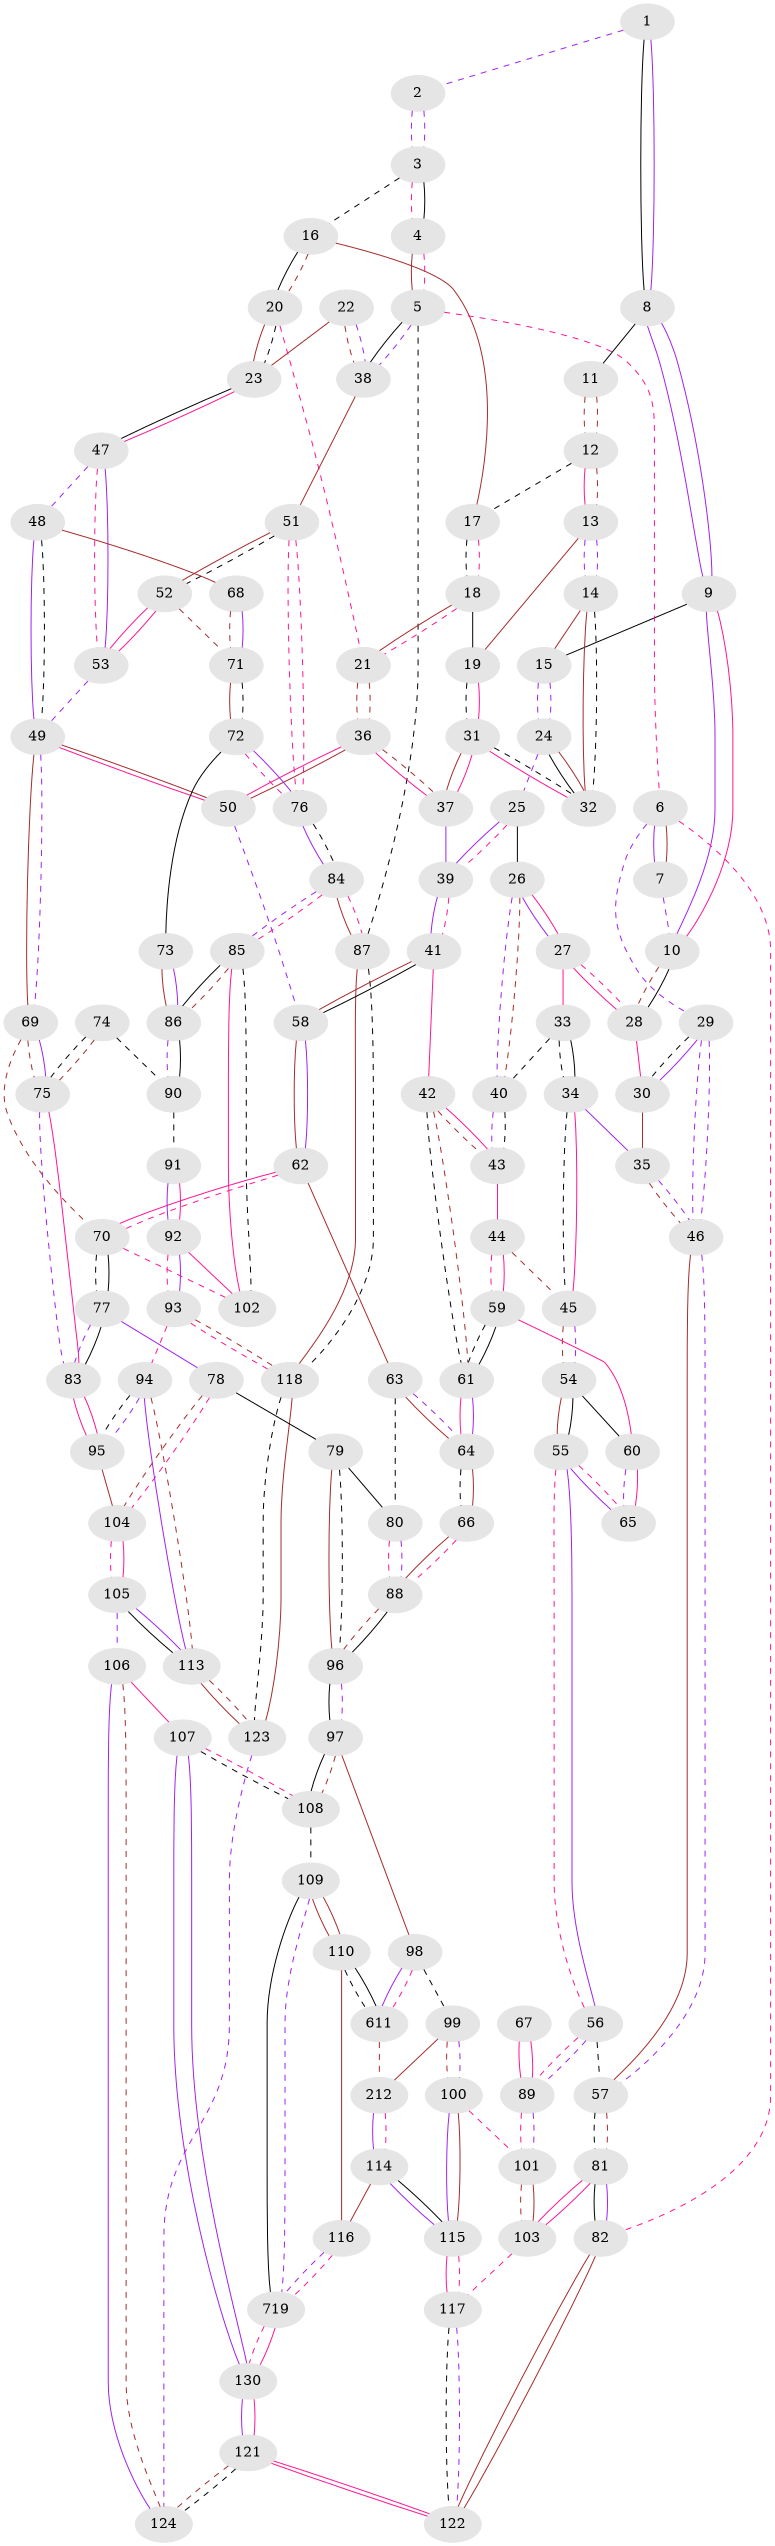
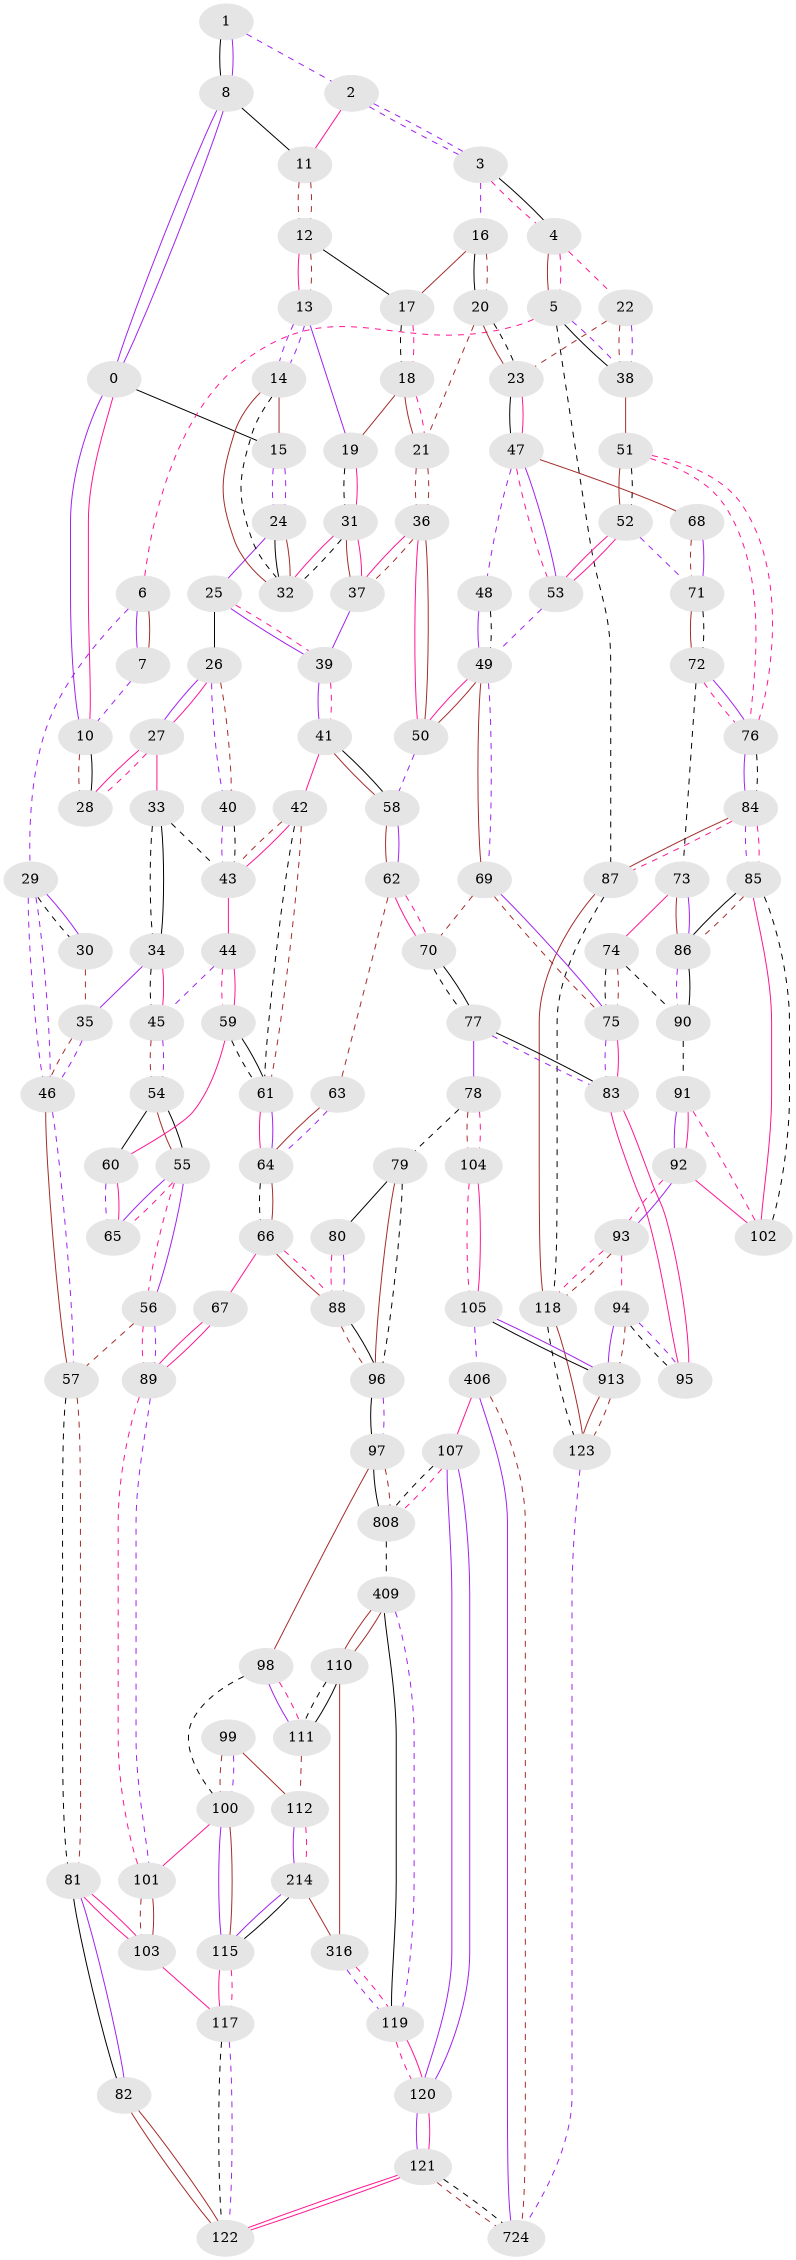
none -> (328, 129)
(364, 201) -> (481, 201)
none -> (590, 272)
(300, 344) -> (571, 344)
(323, 486) -> (451, 379)
(532, 487) -> (356, 272)
(140, 554) -> (609, 484)
(532, 594) -> (328, 379)
(709, 594) -> (114, 379)
(200, 629) -> (661, 558)
(473, 630) -> (379, 415)
(534, 763) -> (250, 555)
(177, 837) -> (690, 773)
none -> (647, 916)
(531, 1059) -> (193, 844)
(639, 1059) -> none
(643, 1130) -> (85, 987)
(344, 1264) -> (365, 987)
(174, 1273) -> (725, 1165)
none -> (243, 1273)
(533, 1273) -> (193, 987)
(270, 1413) -> (437, 1130)
(395, 1452) -> none
(107, 1488) -> none
(771, 1546) -> none
(117, 1666) -> (478, 1380)
(192, 1666) -> (612, 1380)
(311, 1809) -> (386, 1523)
(311, 1881) -> (386, 1595)
(434, 1988) -> (191, 1725)
(379, 2024) -> (302, 1738)
(598, 2060) -> (110, 1345)
(379, 2095) -> (300, 1809)
(491, 2131) -> (186, 1845)
(379, 2167) -> (300, 1881)
(342, 2238) -> (340, 1952)
(490, 2274) -> (186, 1988)
(276, 2310) -> (395, 2024)
(248, 2381) -> (423, 2095)
(164, 2524) -> (516, 2238)
